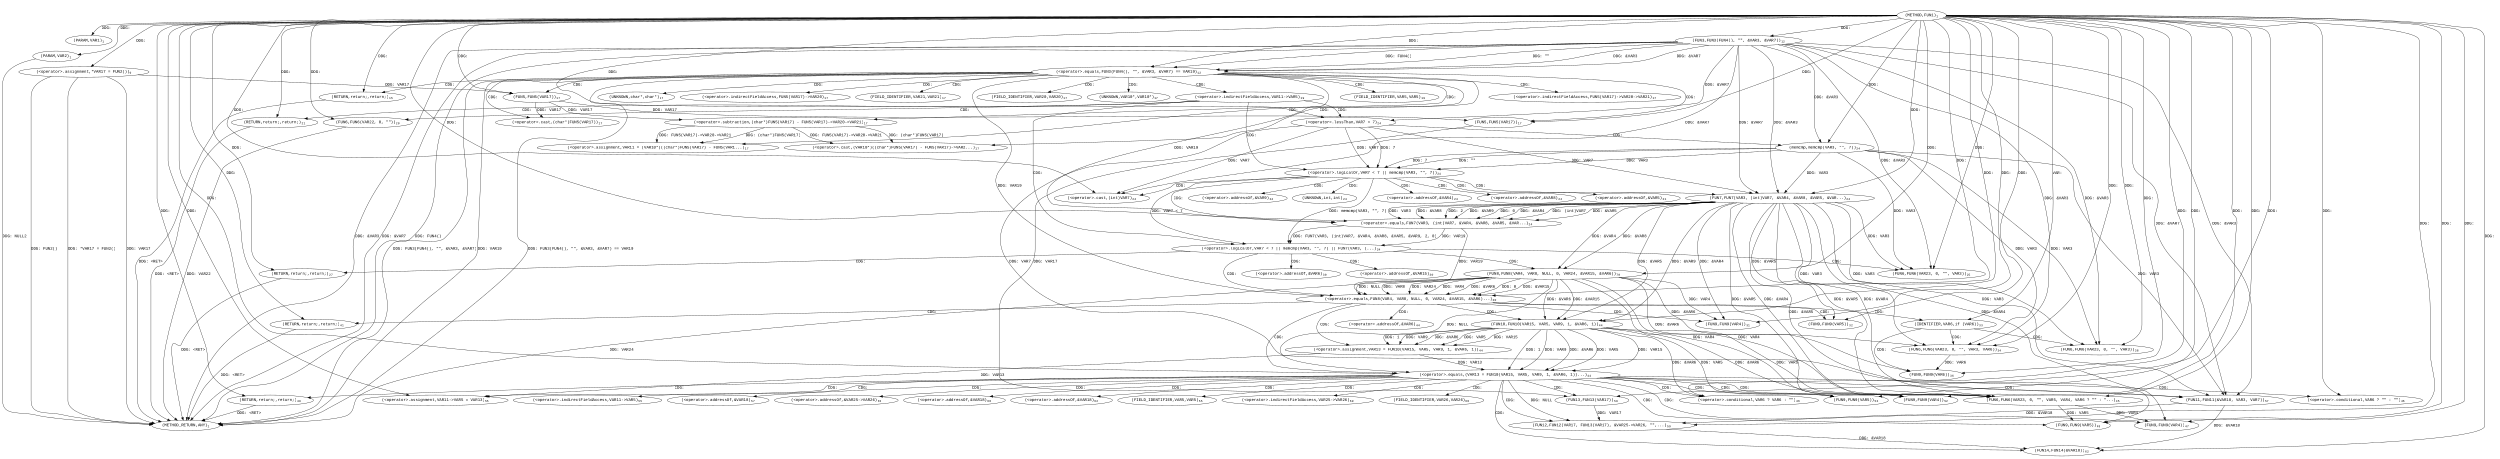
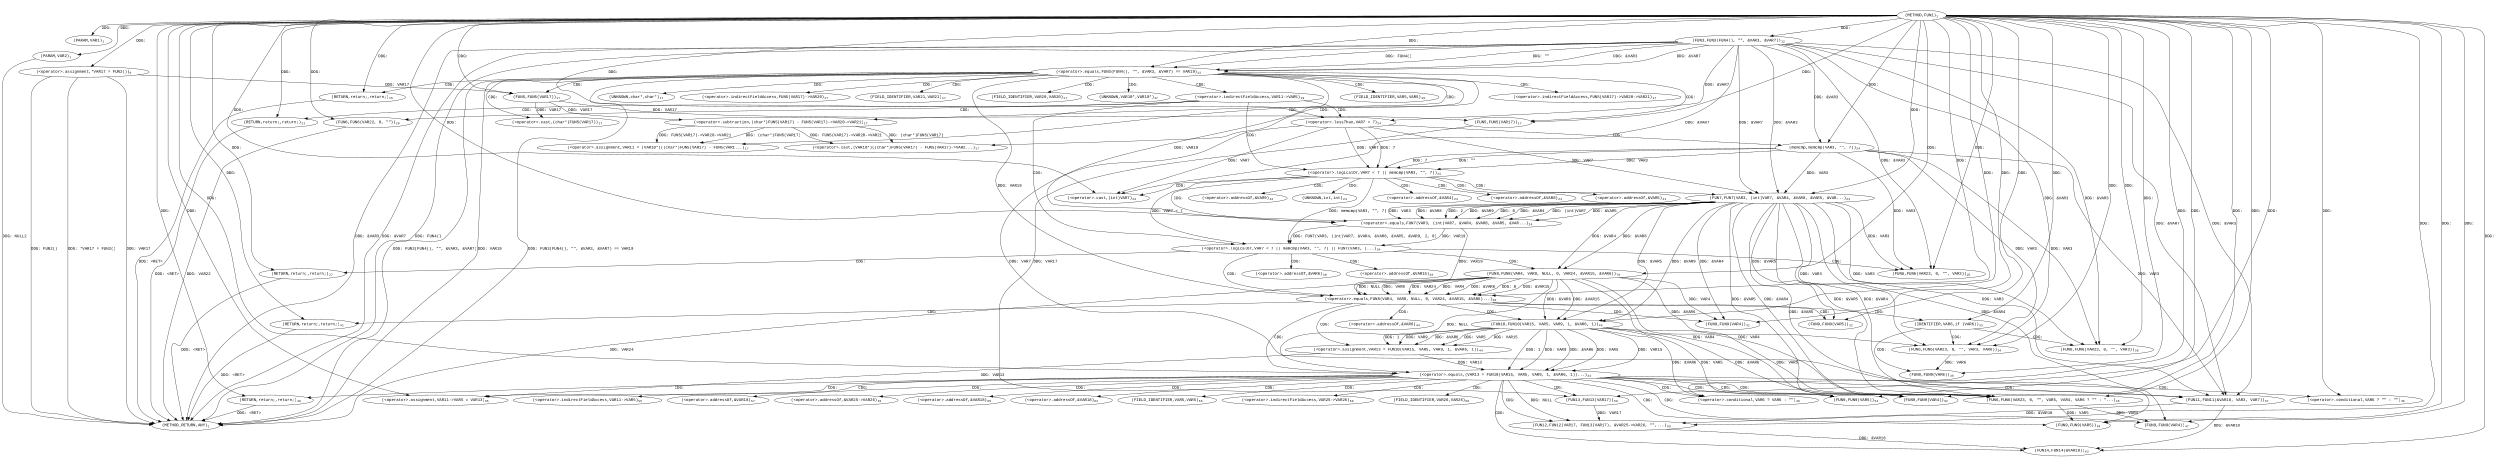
(2059, 173) -> (2059, 173)
(1813, 340) -> none
